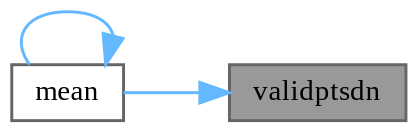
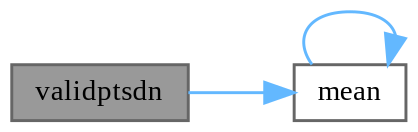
(162, 93) -> (226, 93)
